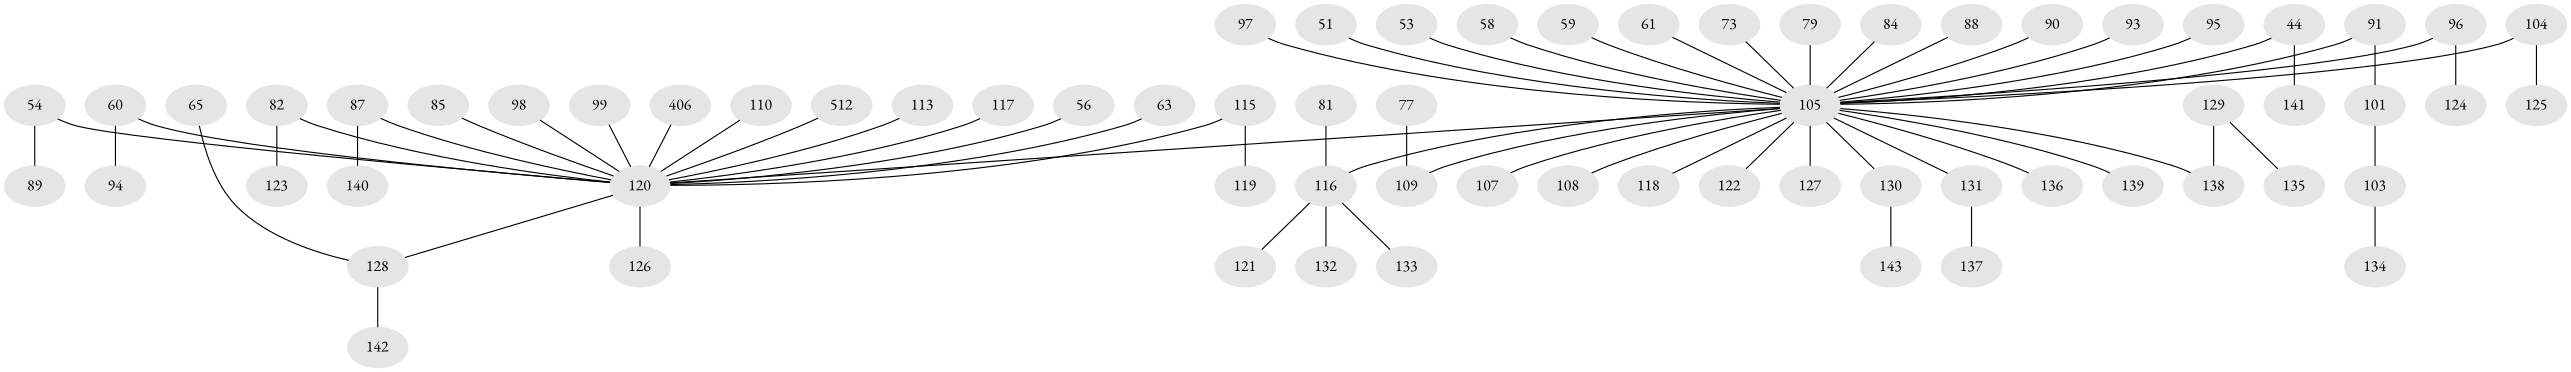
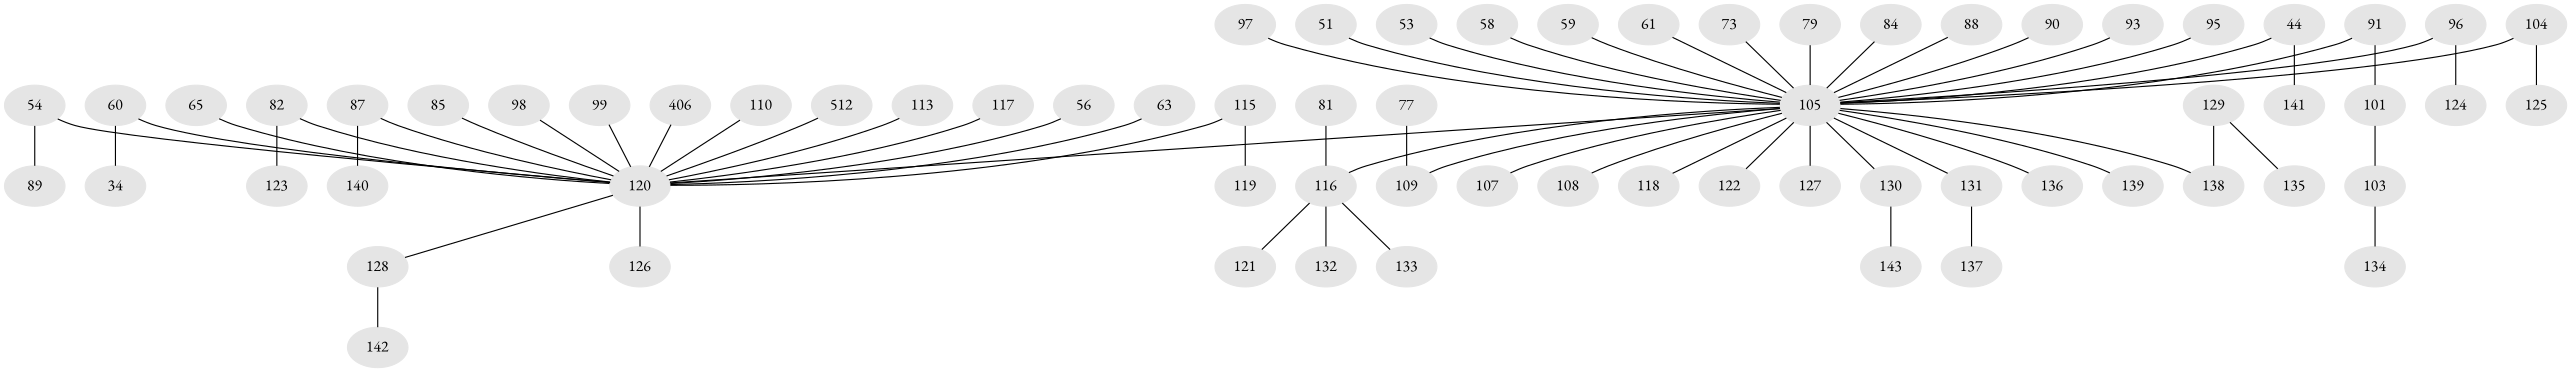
(115, 186) -> (115, 186)
(250, 218) -> (315, 145)
